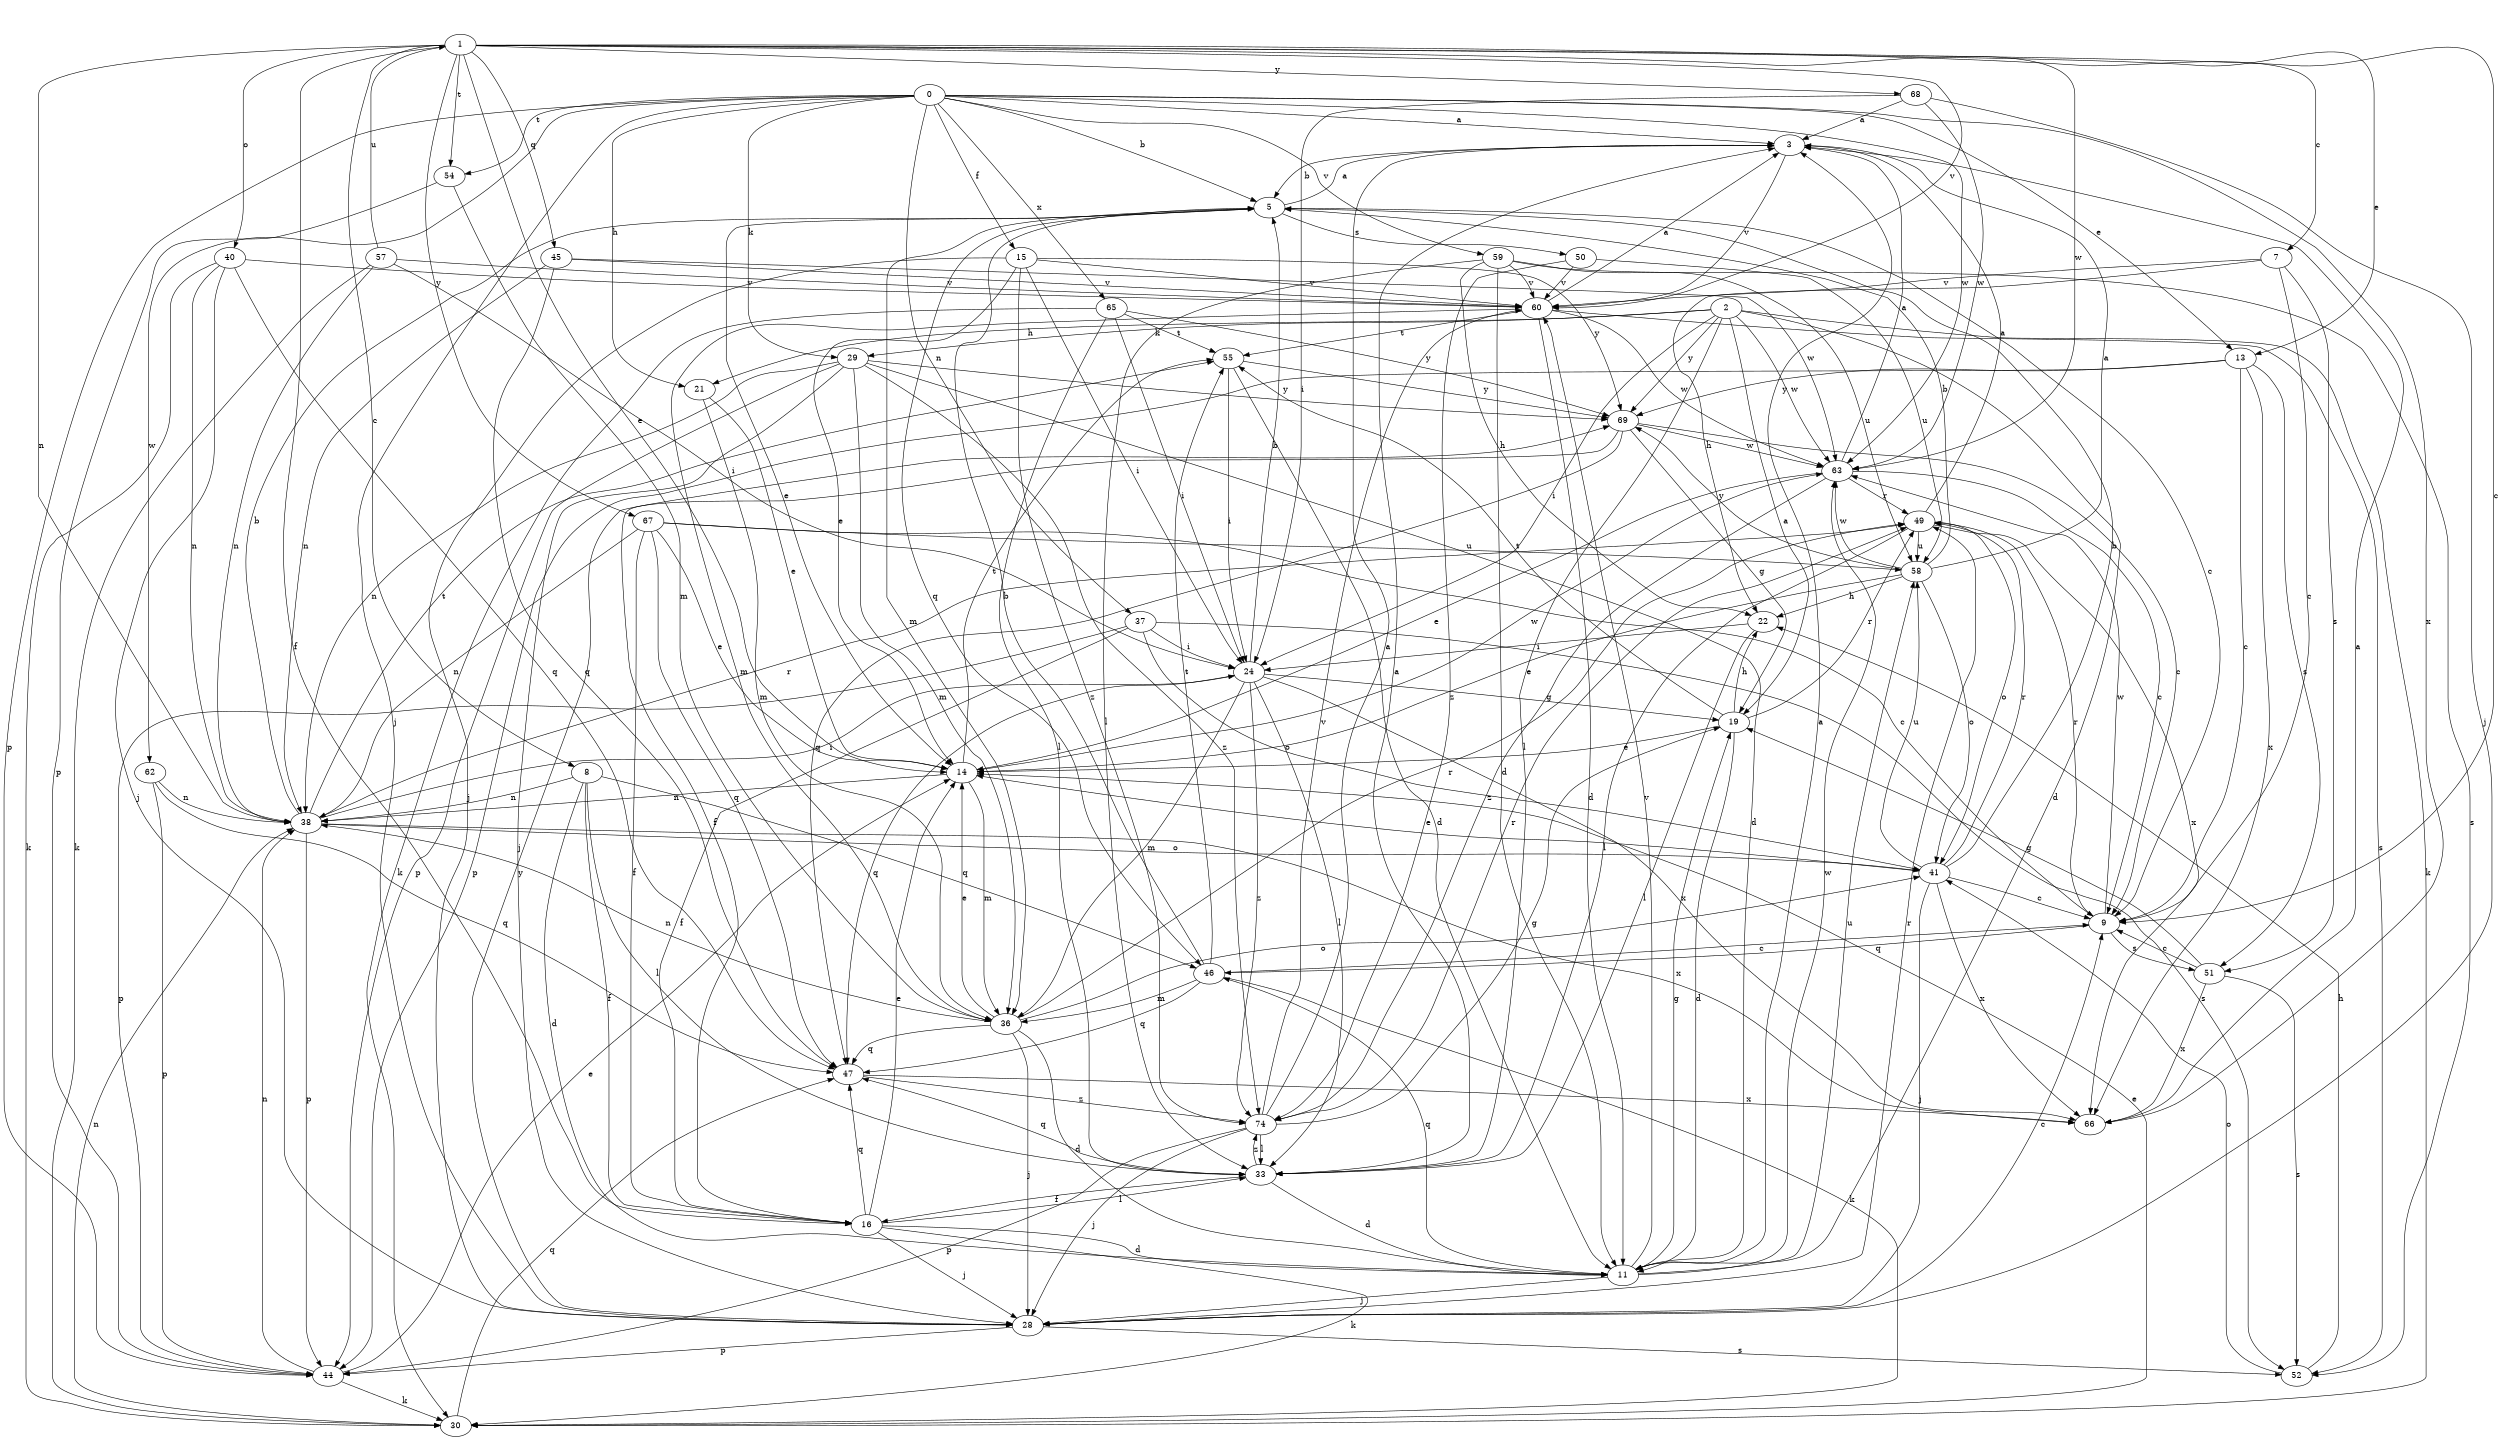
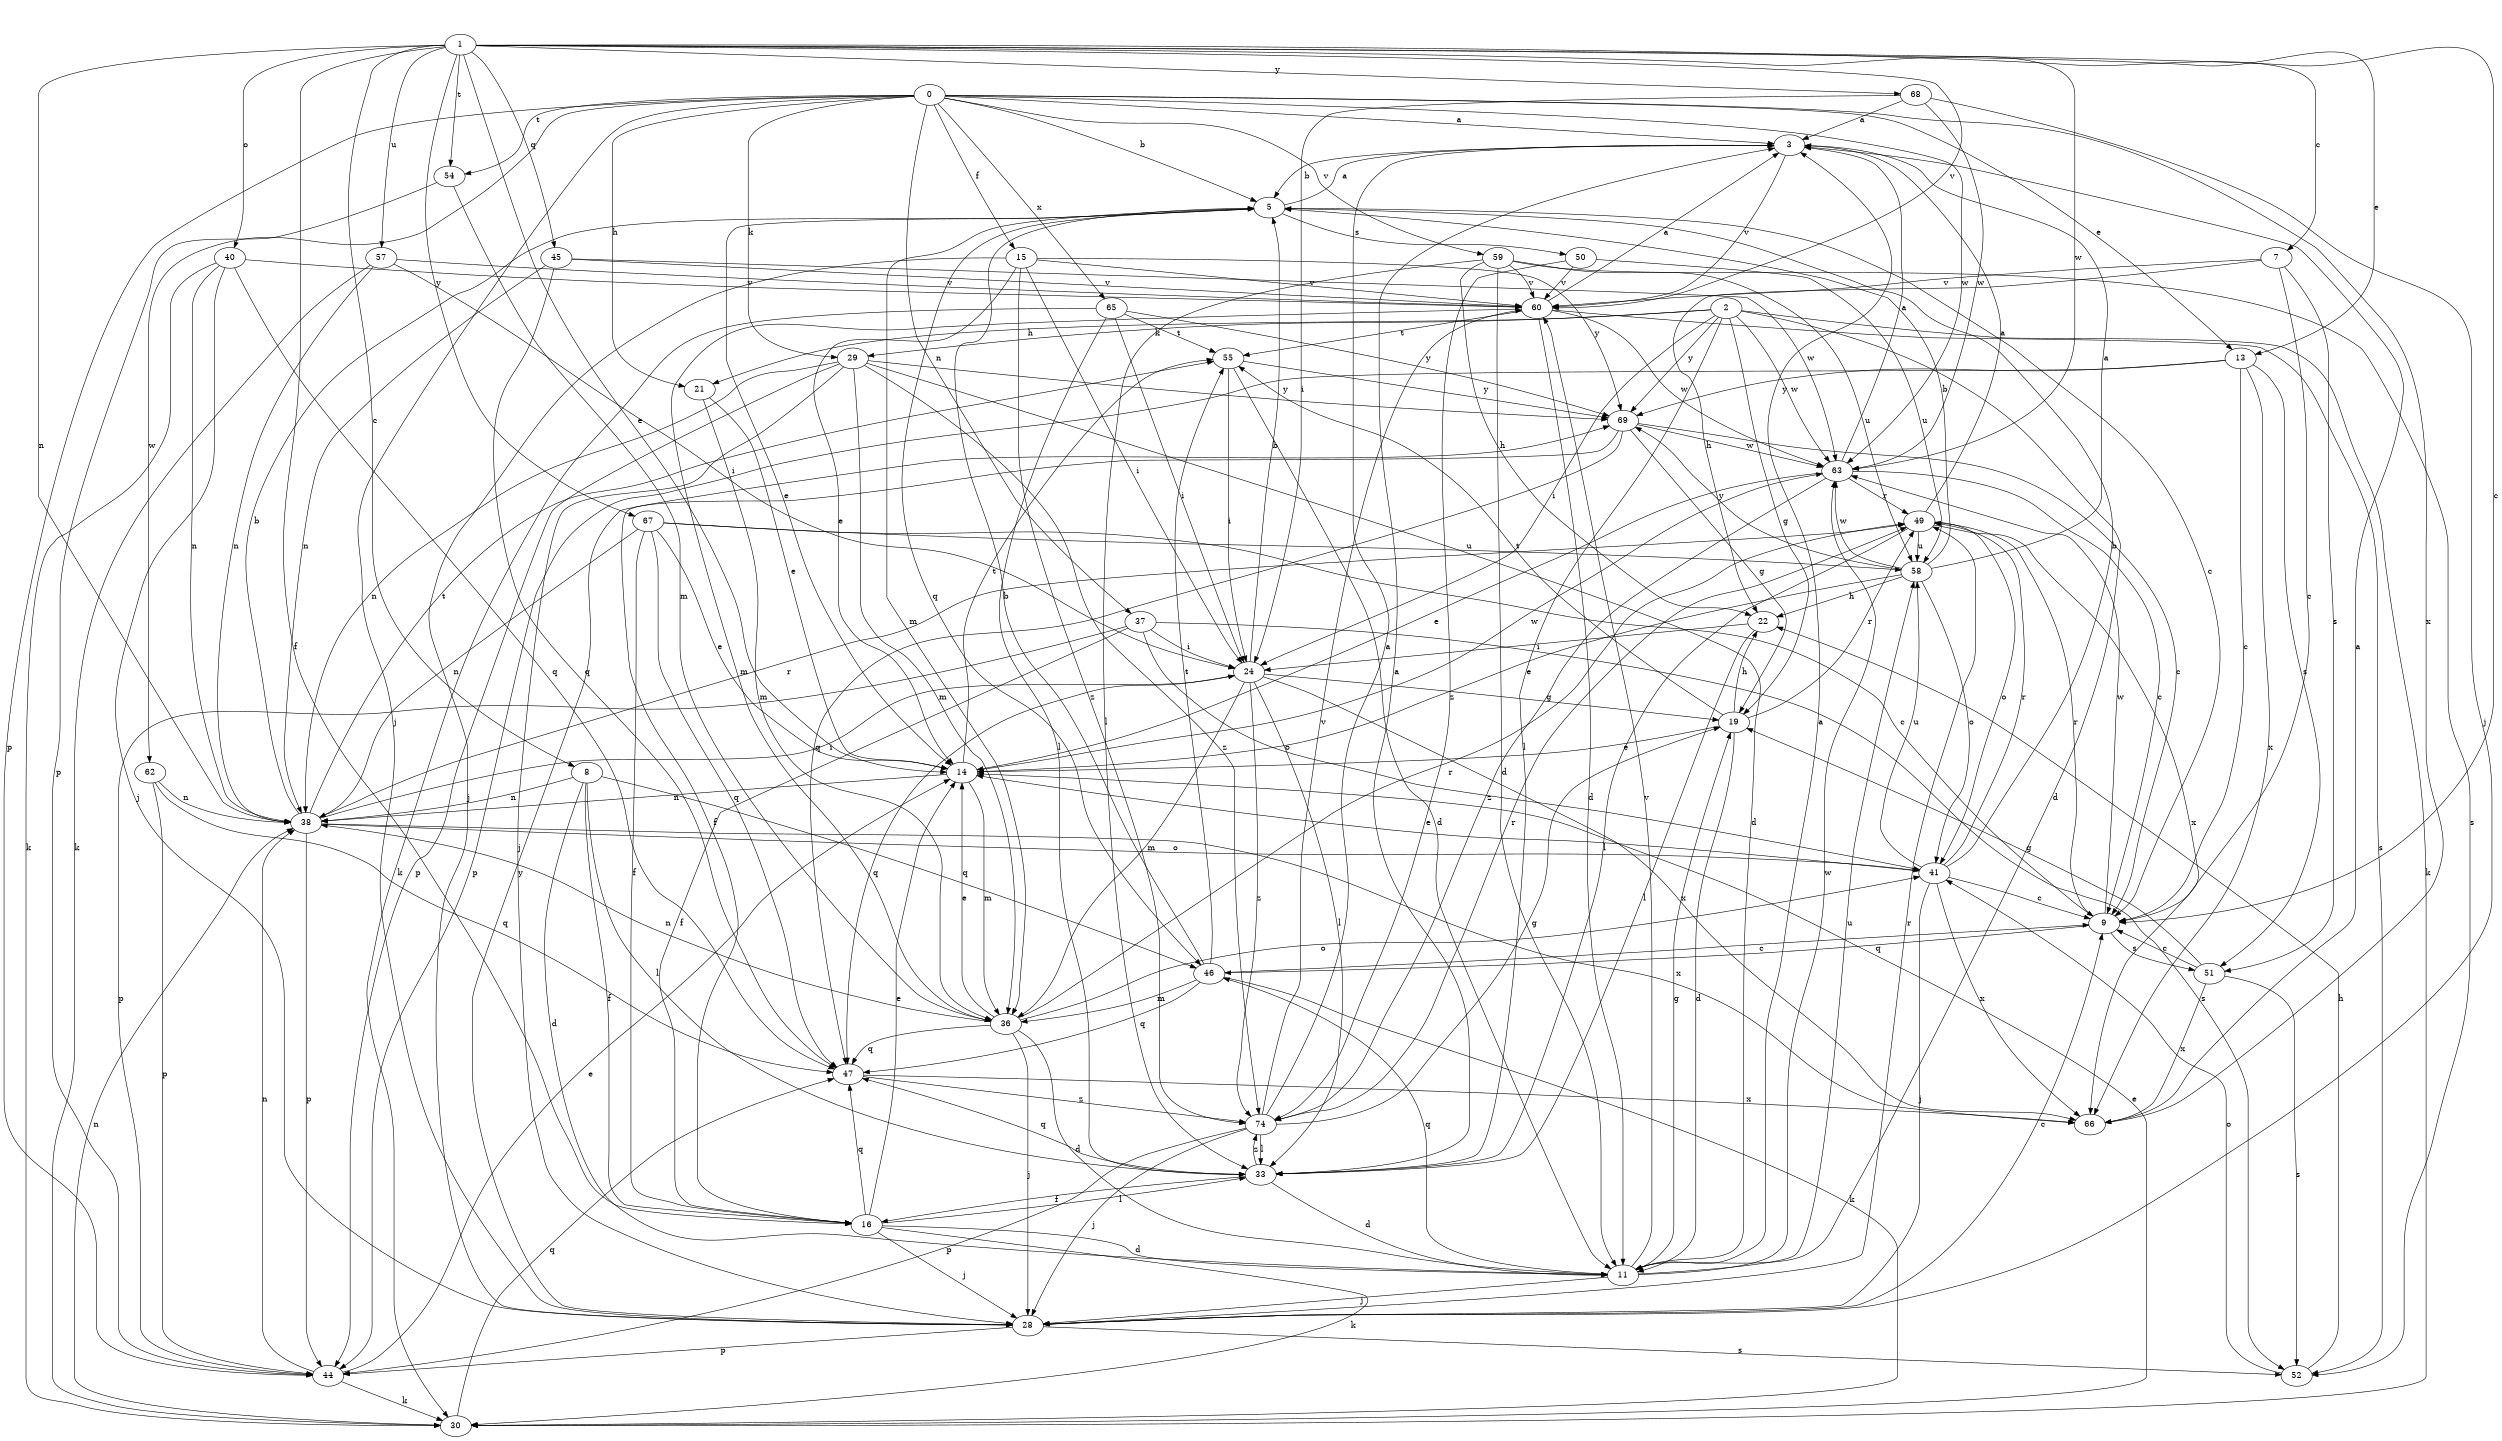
(371, 127) -> (392, 132)
(1786, 521) -> (1786, 521)
